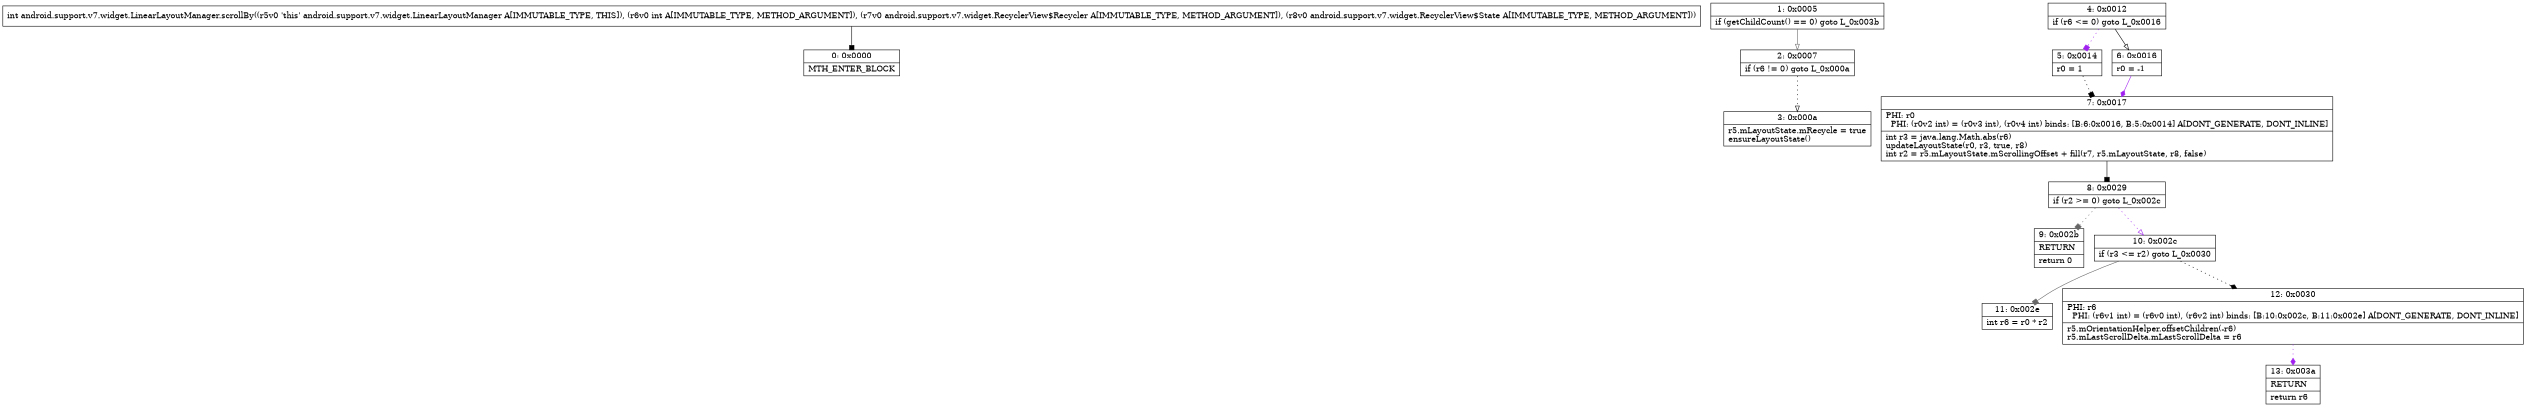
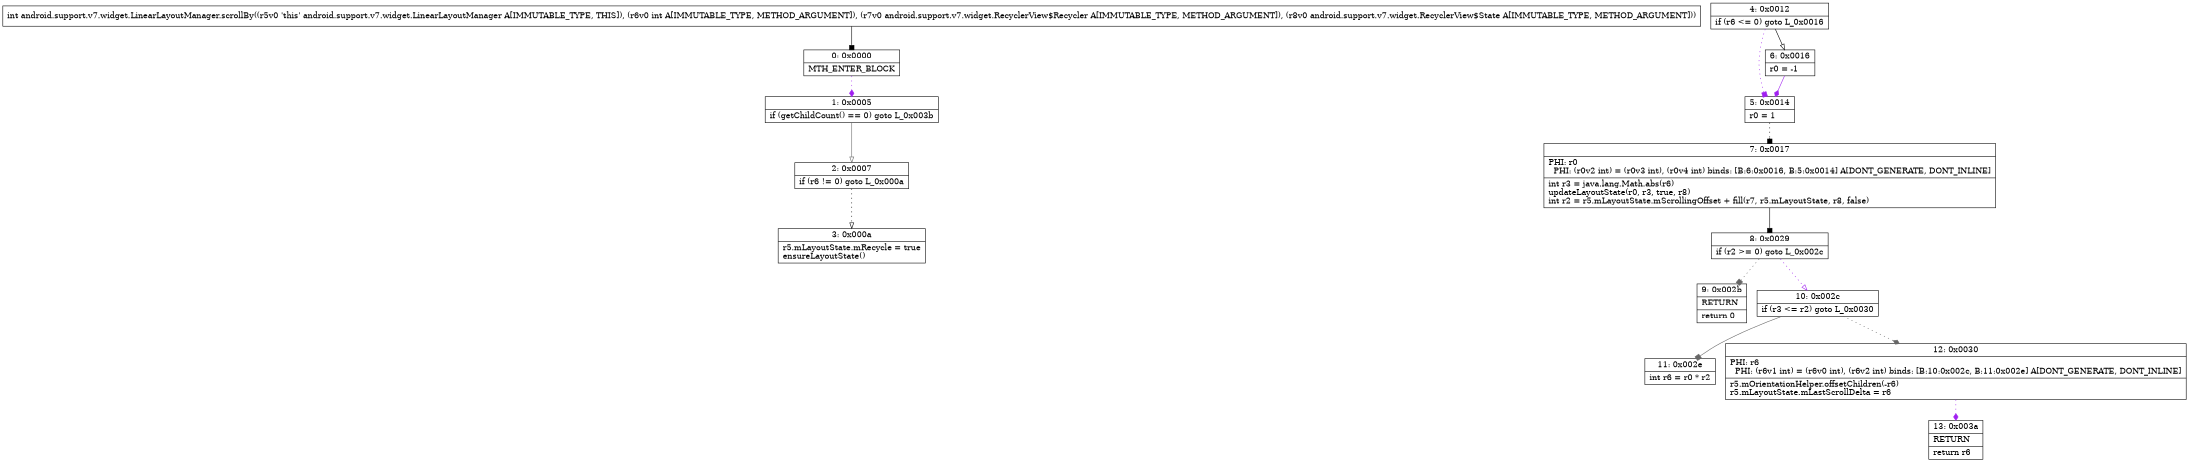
none -> (852, 83)
(2128, 83) -> (1781, 83)
(2205, 273) -> (1868, 329)
(2155, 337) -> (1811, 393)
